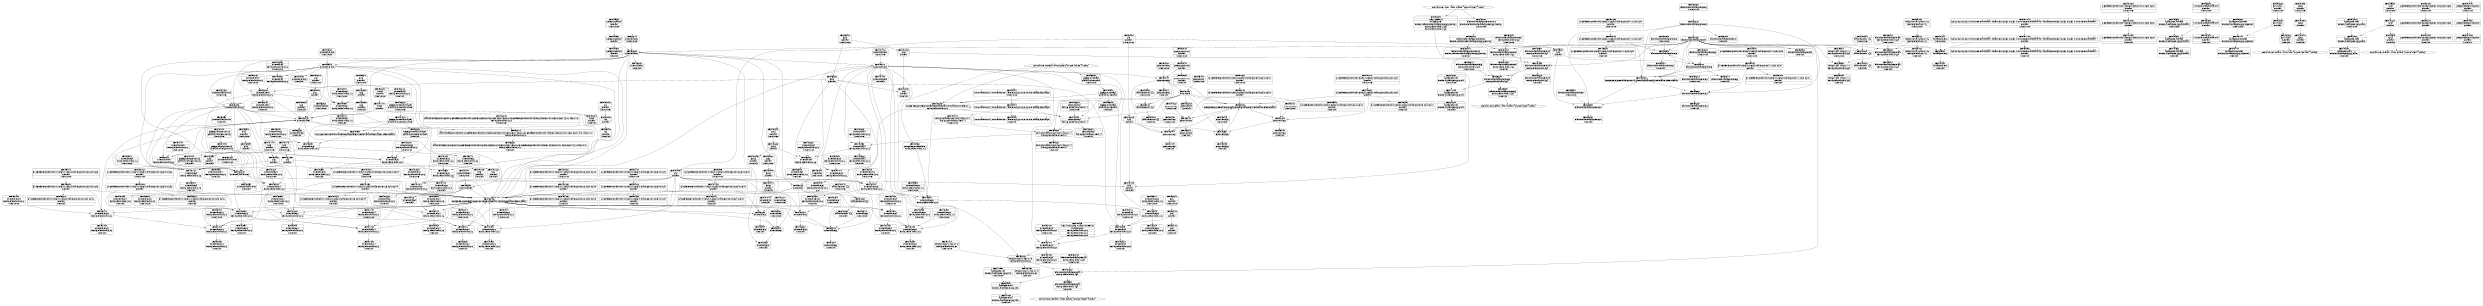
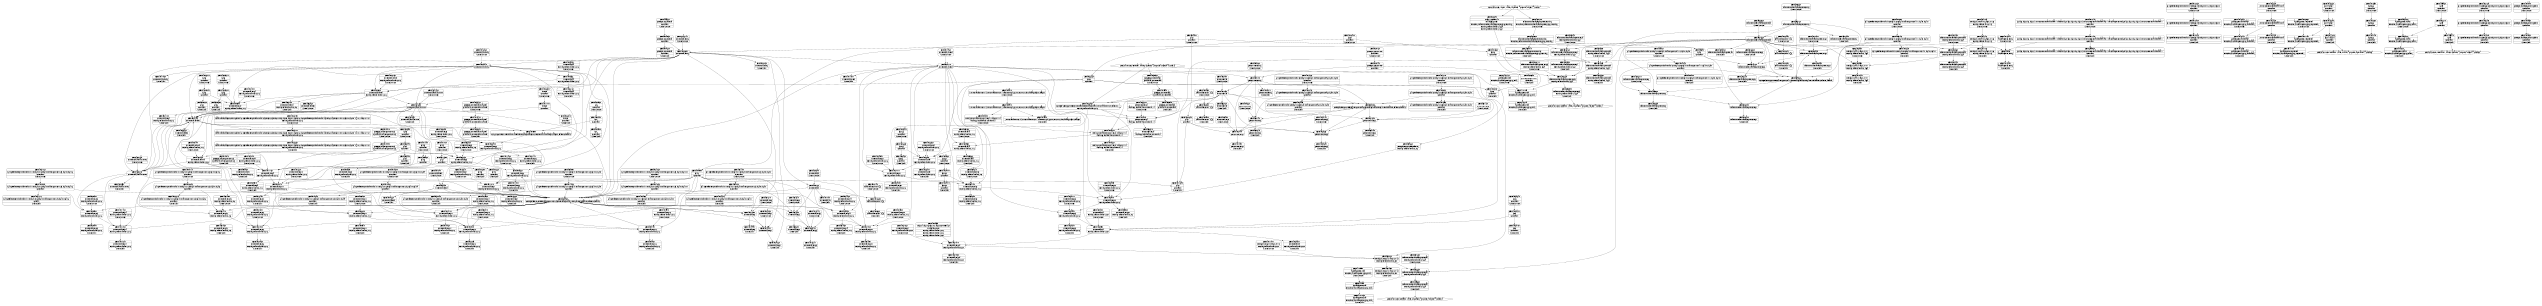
none -> (1759, 23)
(1571, 93) -> none
(818, 190) -> (896, 190)
(192, 201) -> (36, 201)
